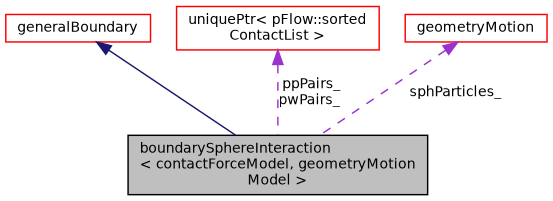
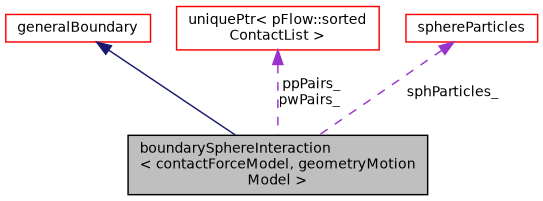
(476, 28) -> (472, 28)
